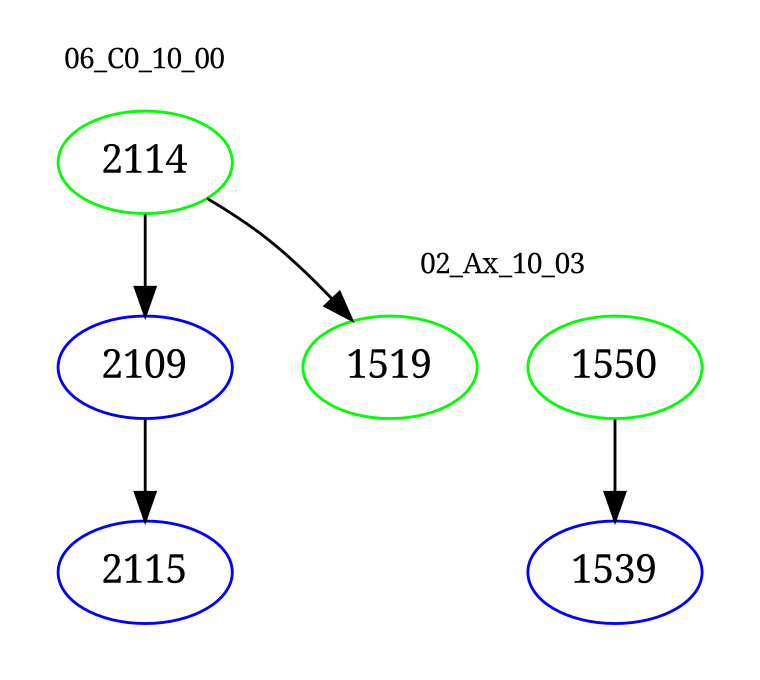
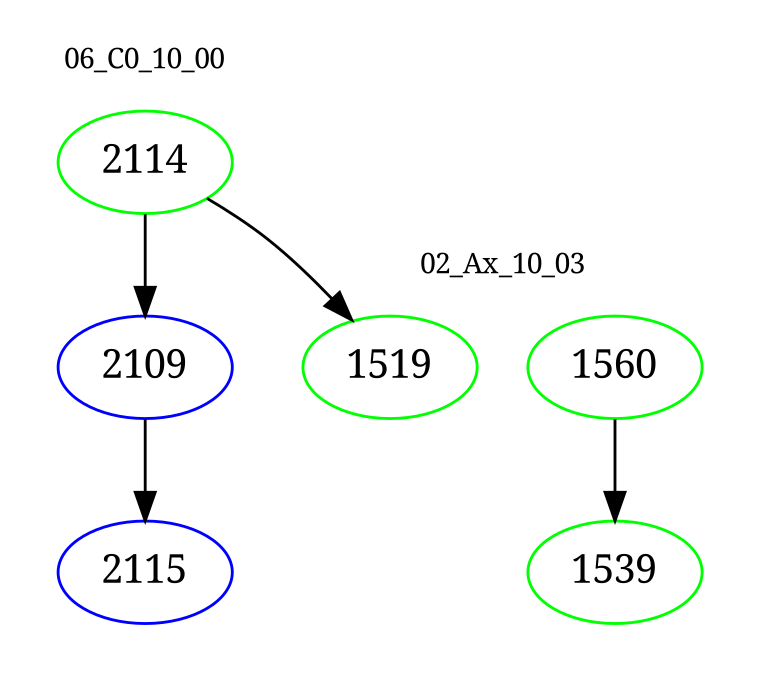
(615, 367) -> (615, 367)
(615, 572) -> (615, 572)
